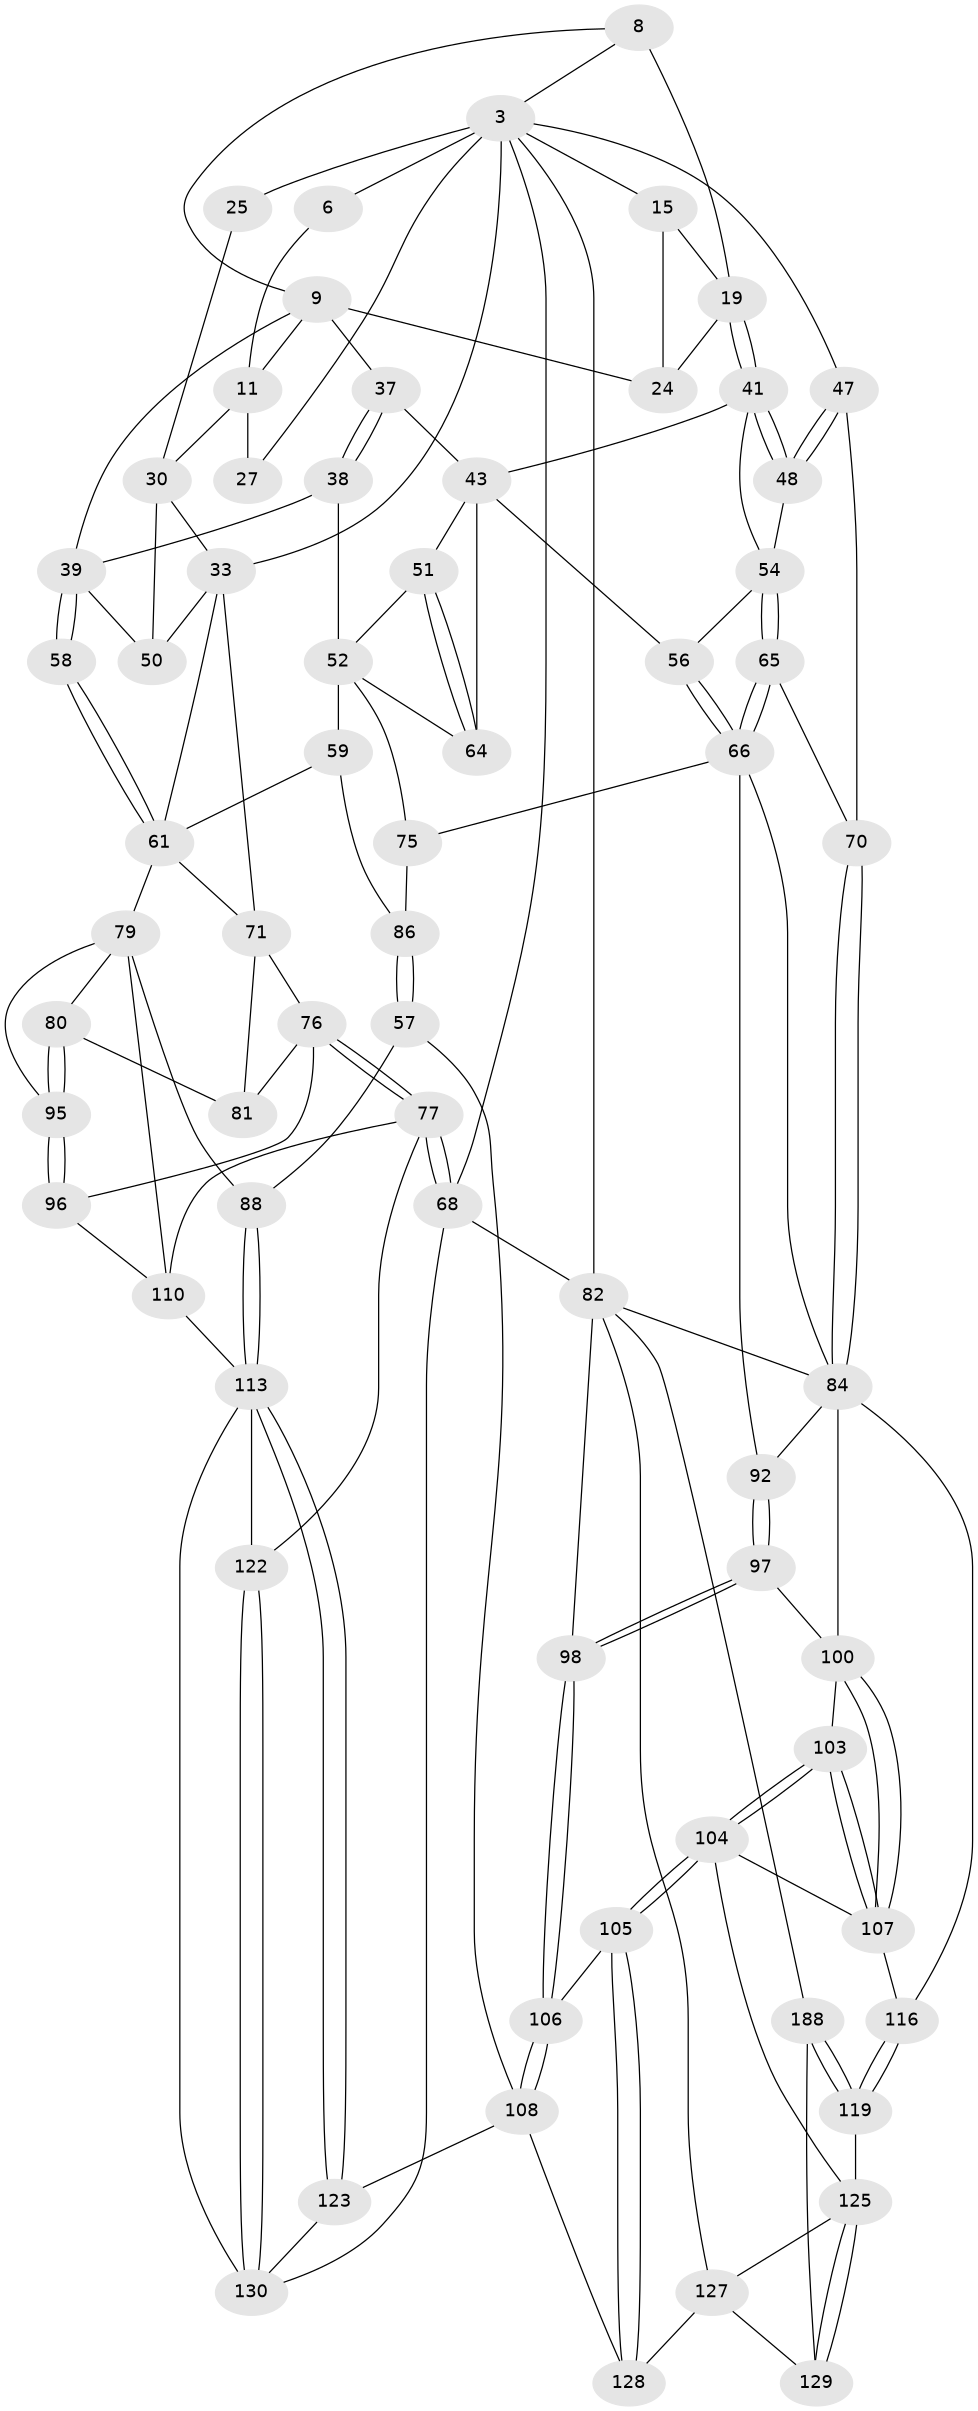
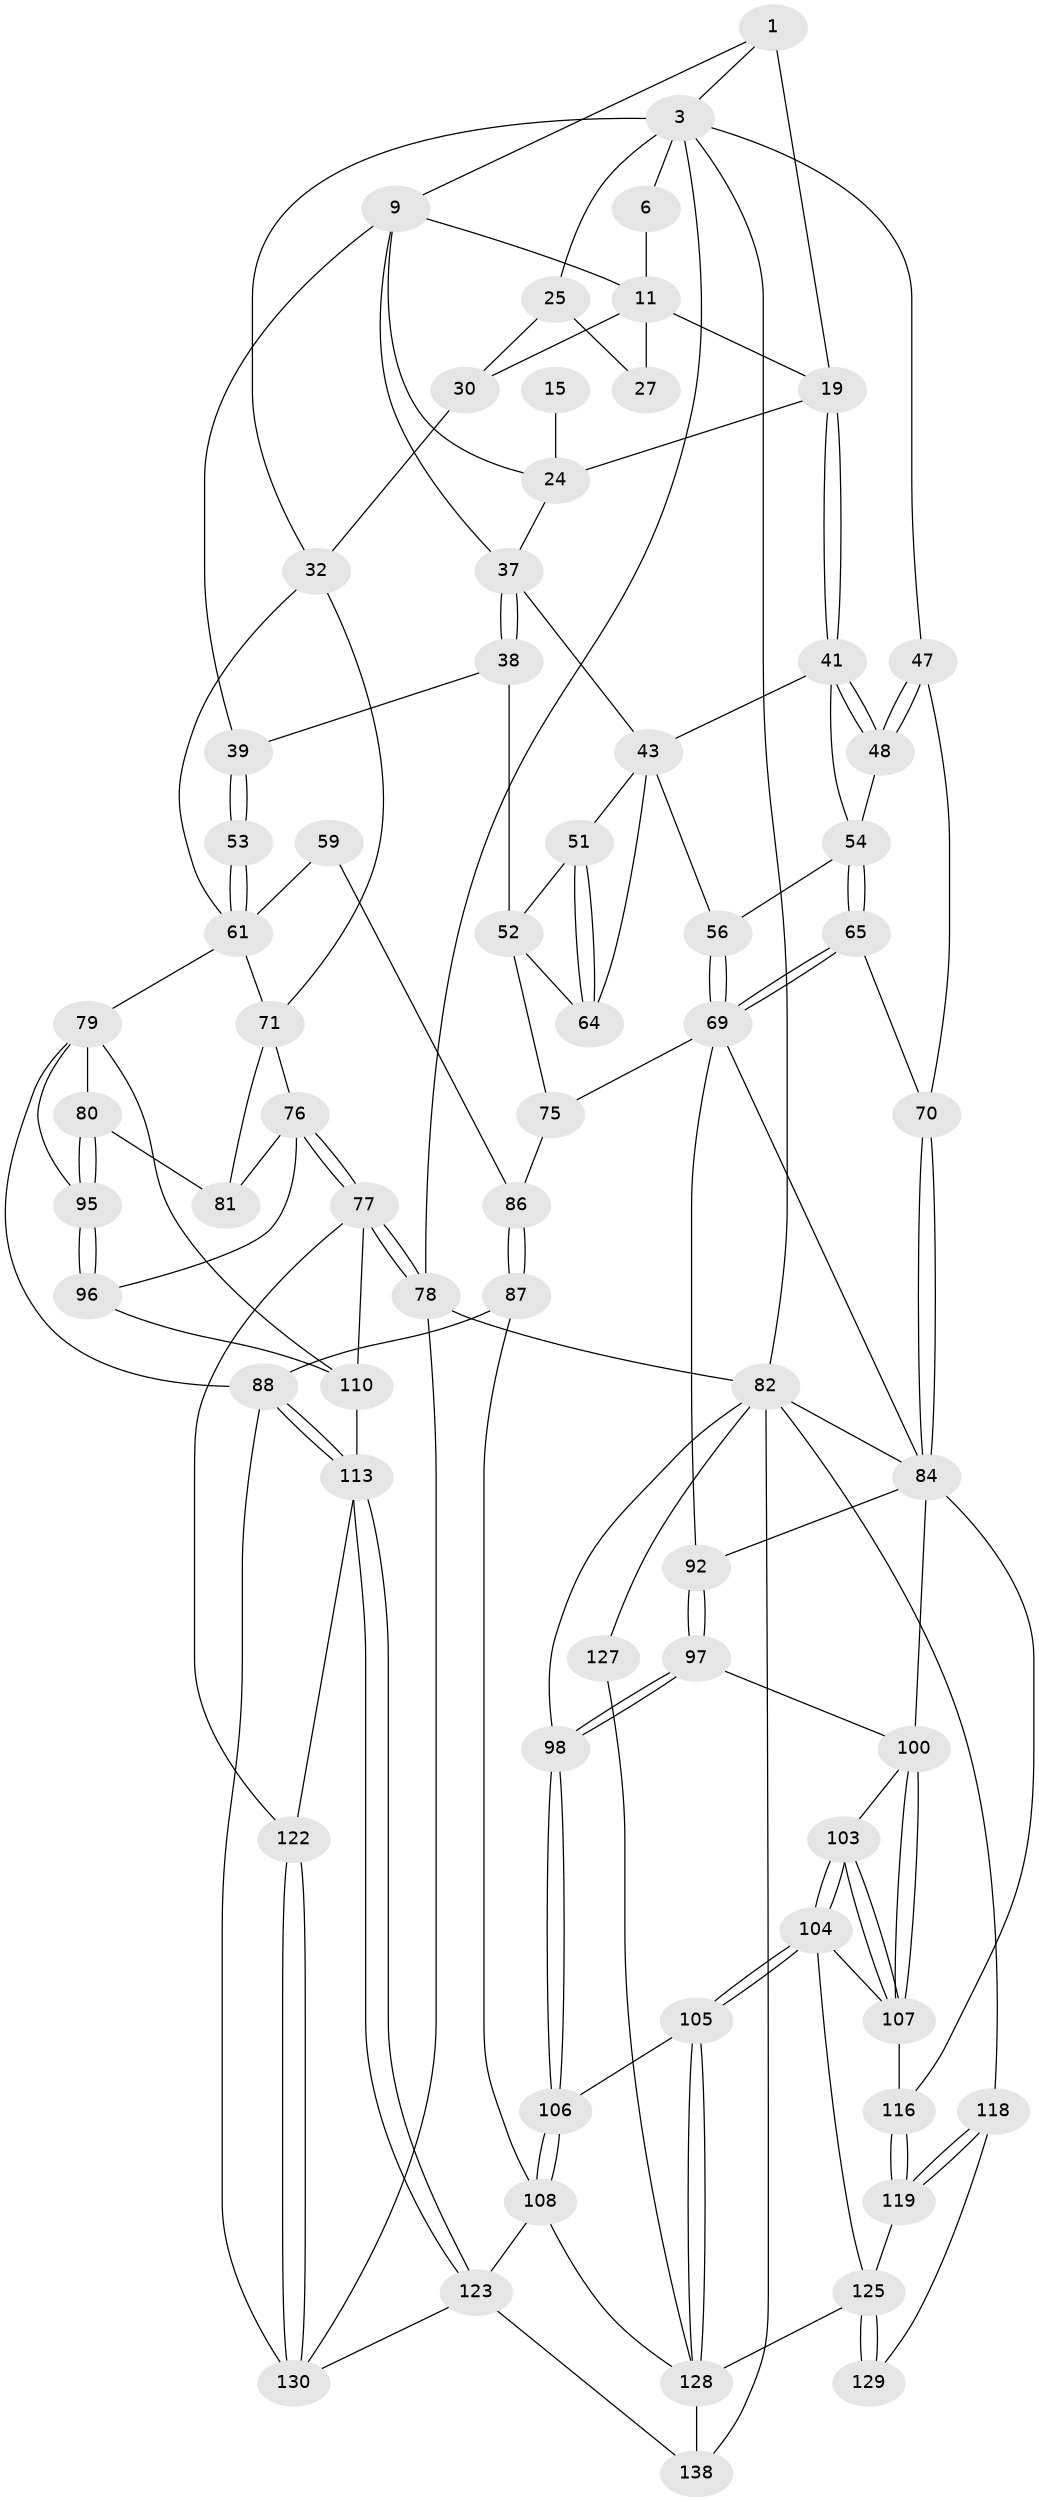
(639, 28) -> (773, 28)
(582, 164) -> none
(698, 254) -> (739, 345)
(376, 300) -> (601, 345)
none -> (532, 526)
(221, 571) -> (317, 571)
(62, 662) -> (239, 843)
(152, 662) -> none
(338, 707) -> none
(740, 752) -> (718, 1024)
(405, 1024) -> (517, 1296)
(448, 1205) -> (426, 1296)
(180, 1840) -> (223, 1891)
(808, 2021) -> (994, 2111)
(784, 2247) -> (783, 2338)
(764, 2338) -> none
none -> (697, 2474)
